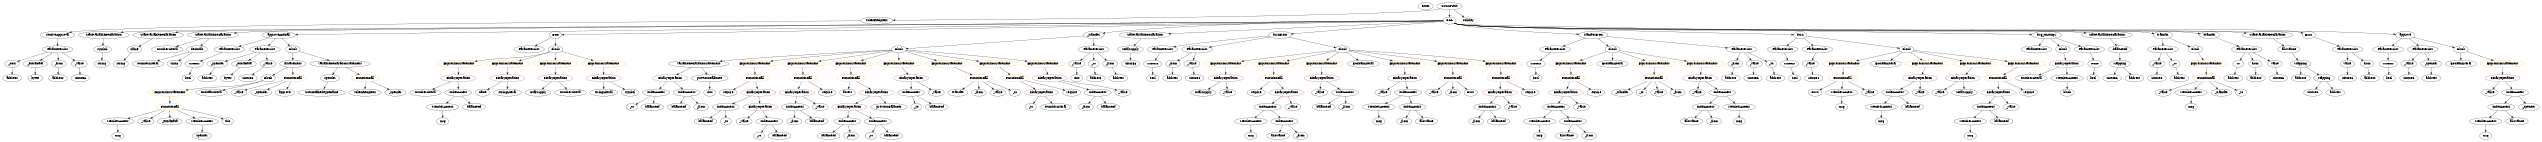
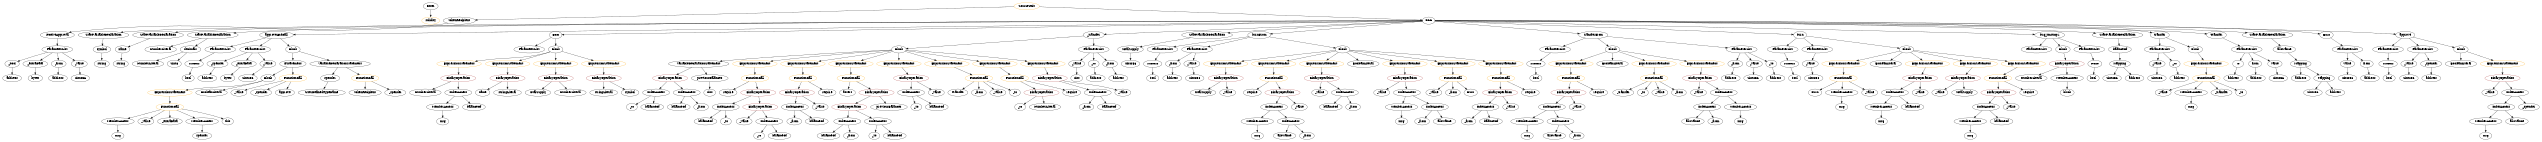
(1449, 6) -> (1027, 6)
(1458, 13) -> (431, 12)
